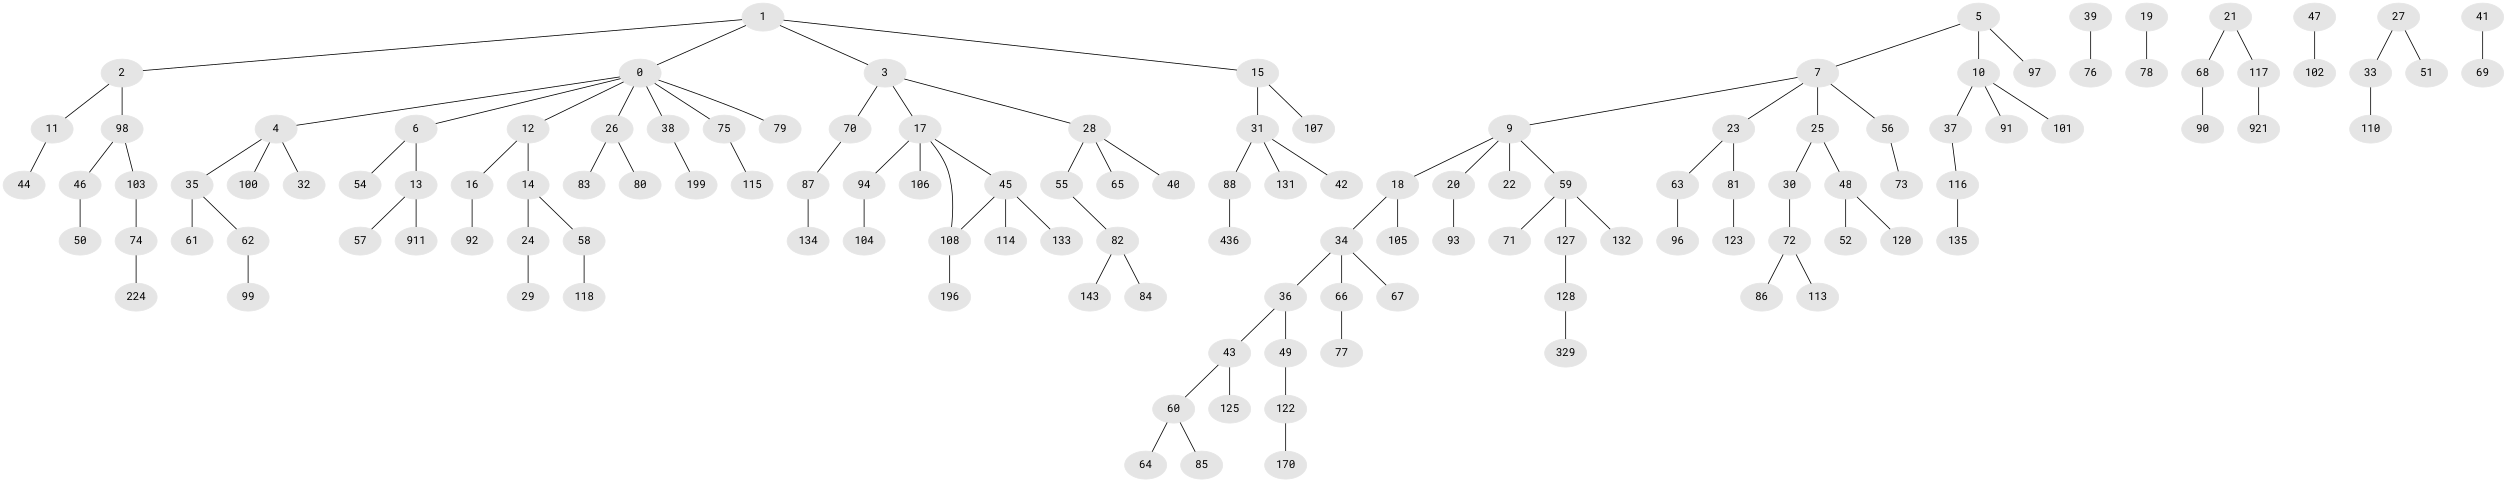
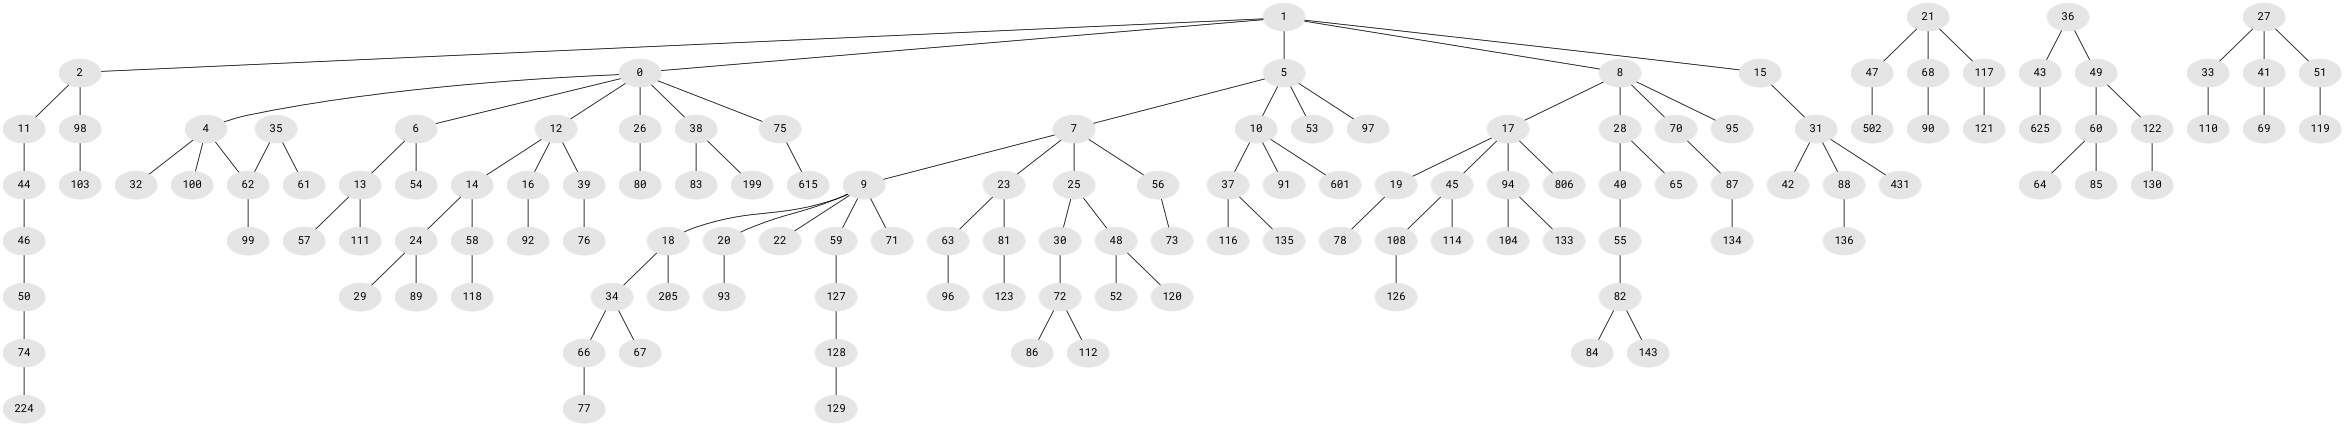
none -> (1284, 45)
none -> (1900, 45)
none -> (2264, 45)
(885, 73) -> (1620, 73)
(2315, 73) -> (1872, 129)
(780, 129) -> none
none -> (1312, 129)
(1314, 129) -> none
none -> (1732, 129)
(2063, 129) -> (1340, 185)
(2259, 129) -> (1984, 129)
none -> (2320, 129)
(101, 157) -> (24, 213)
(234, 157) -> (227, 157)
none -> (570, 157)
(598, 157) -> (696, 157)
(1076, 157) -> (1620, 213)
(951, 182) -> (1452, 157)
(752, 185) -> (808, 185)
(920, 185) -> (1564, 185)
(1286, 185) -> (1900, 185)
(136, 213) -> (24, 325)
(1034, 213) -> (1536, 213)
(1538, 213) -> (878, 213)
(1958, 213) -> (1256, 213)
(416, 241) -> (360, 241)
(1230, 241) -> (1844, 241)
(1398, 241) -> (668, 297)
(1622, 241) -> none
(1314, 269) -> none
none -> (416, 297)
(950, 297) -> (1396, 297)
(1818, 297) -> (1088, 353)
(1566, 353) -> (836, 409)
(1202, 381) -> (2096, 101)
(1230, 409) -> (2040, 129)
(1286, 465) -> (2152, 185)
